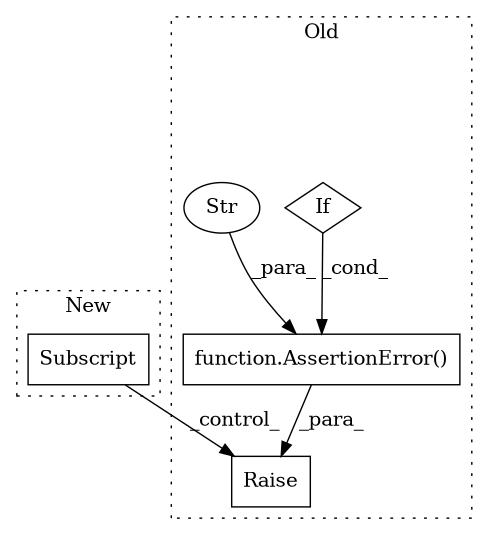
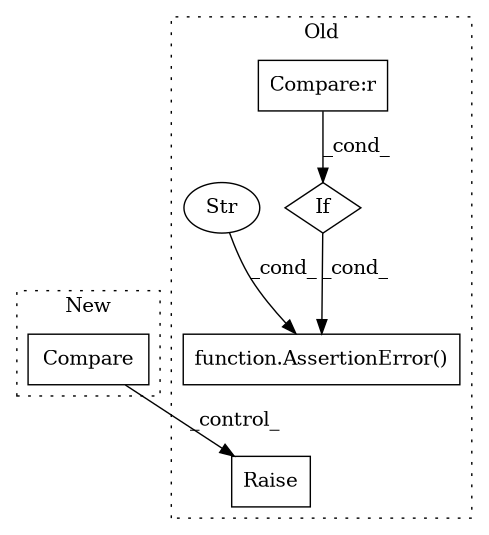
none -> (323, 86)
(284, 269) -> (284, 269)
(88, 359) -> (88, 359)
(299, 414) -> none
